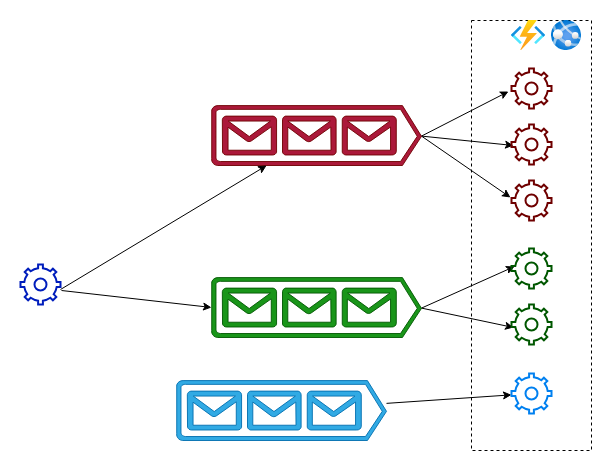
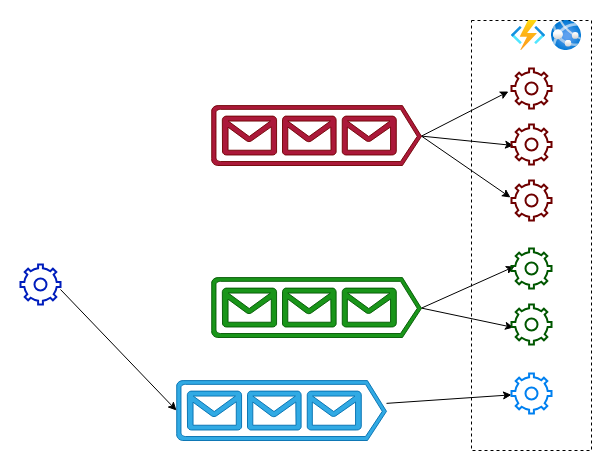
(161, 229) -> (116, 347)
(135, 299) -> none
